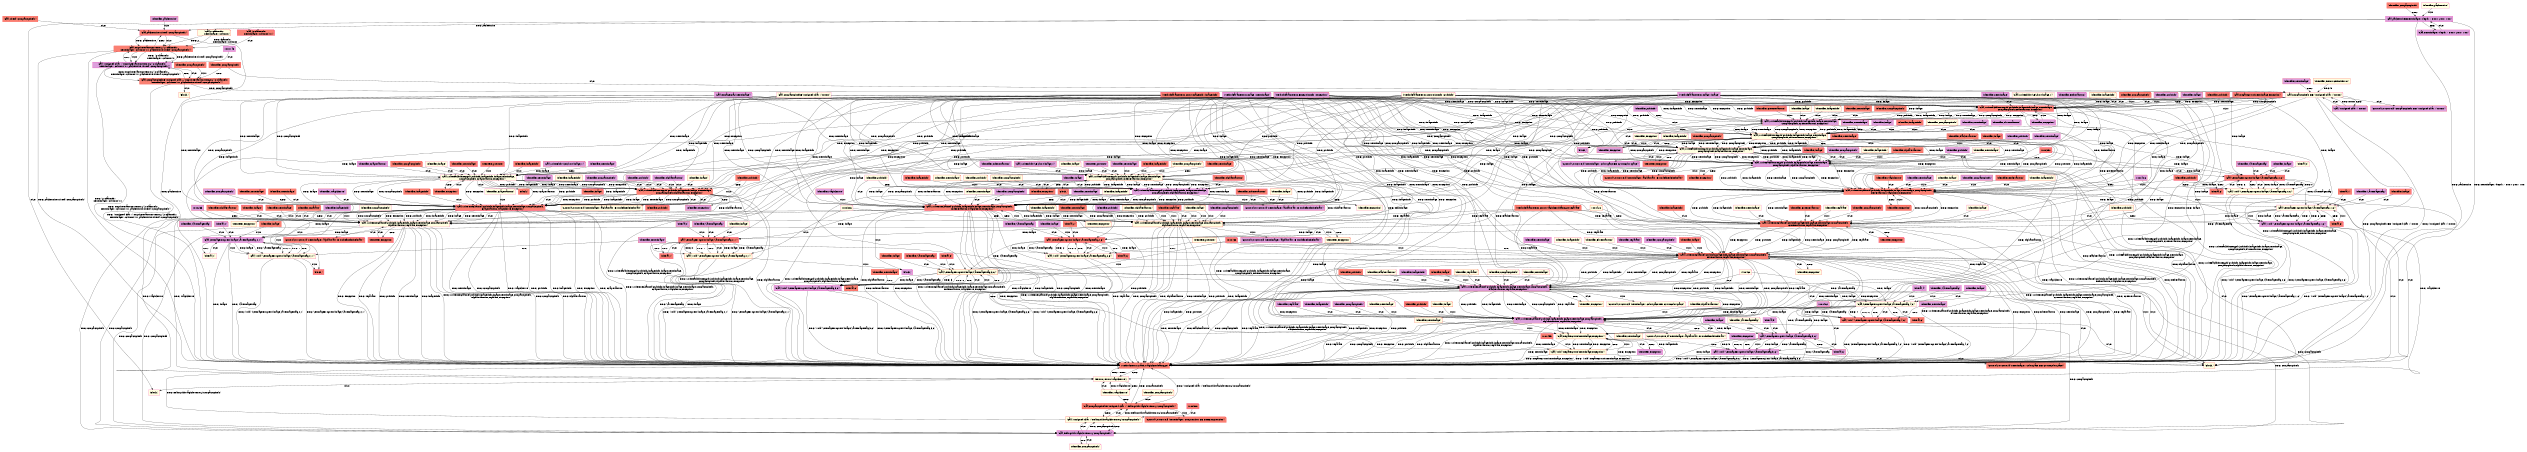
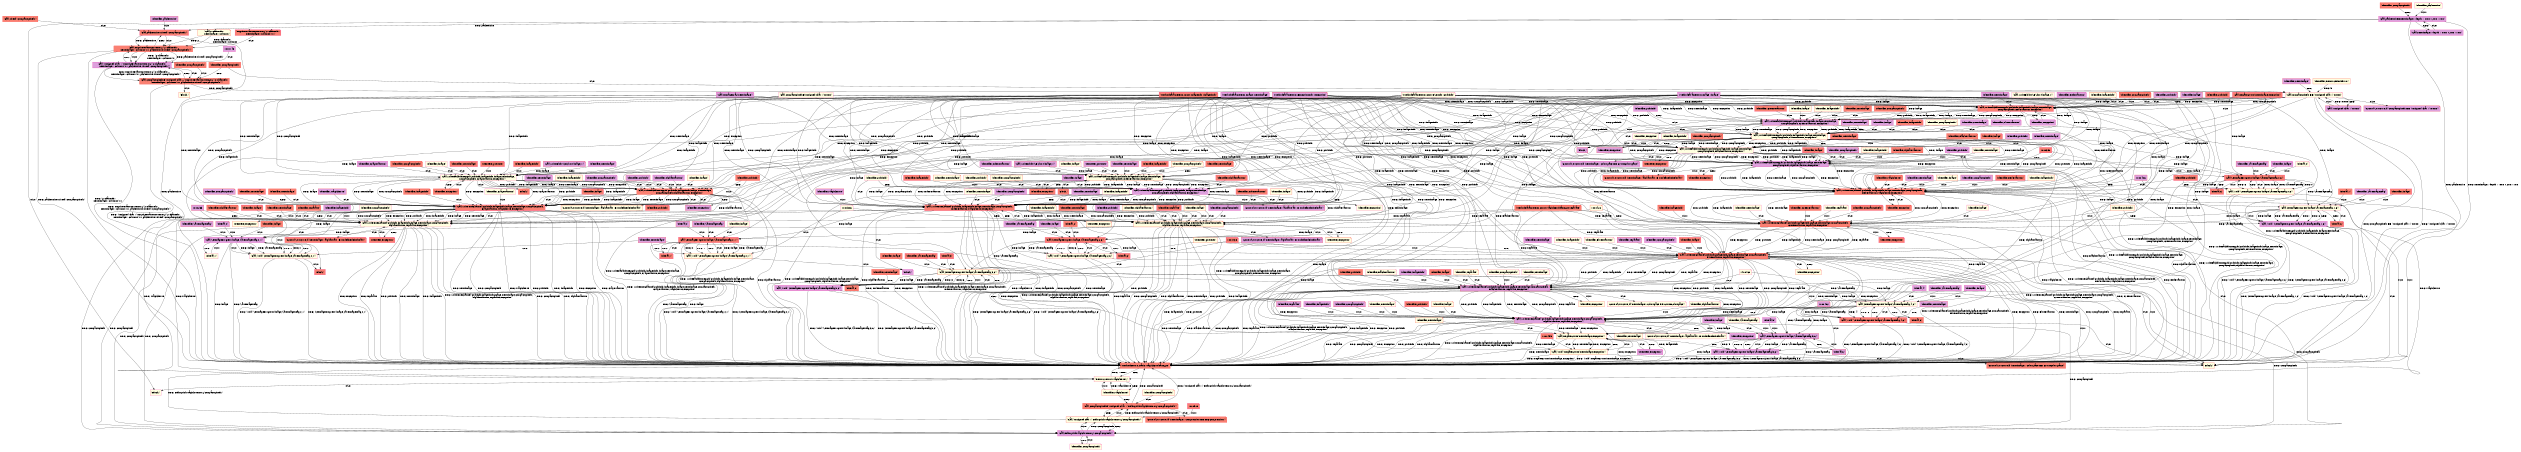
(256, 33) -> (258, 33)
